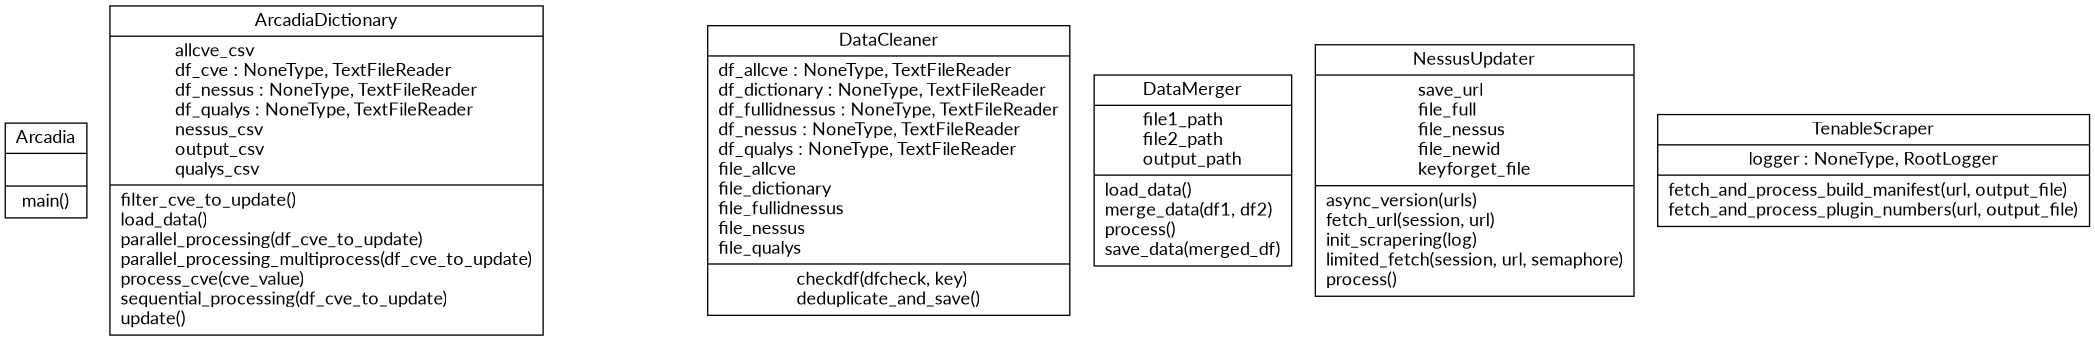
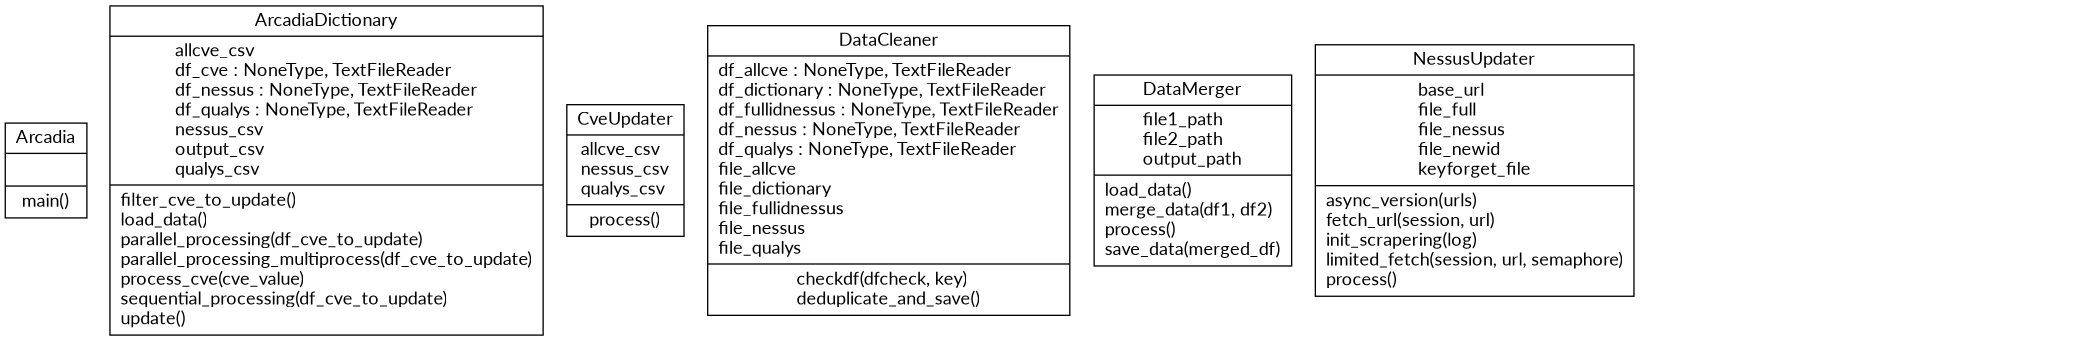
(1451, 90) -> (1452, 90)
none -> (625, 171)
(1874, 171) -> none
